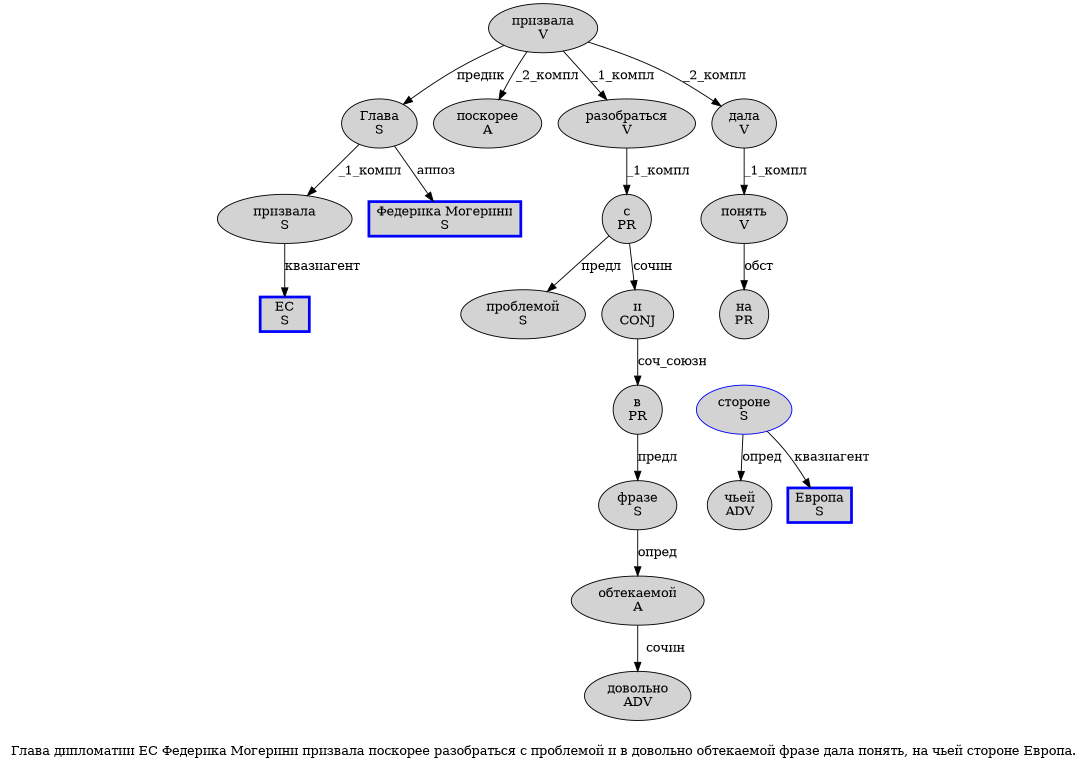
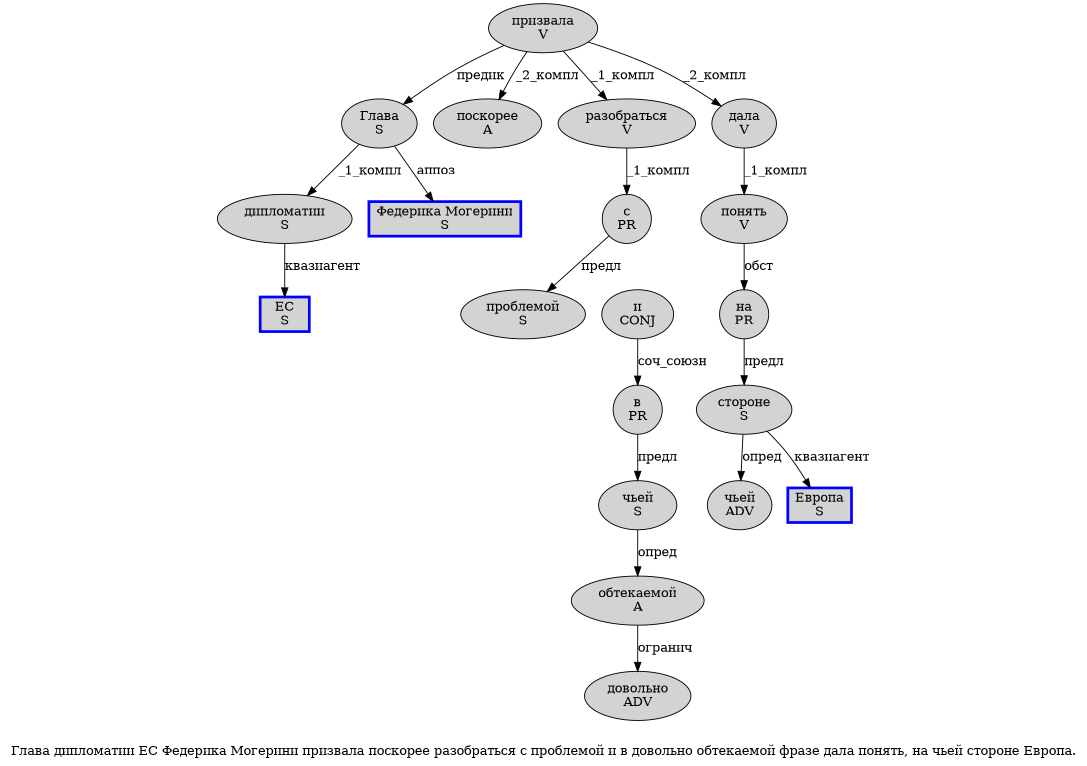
(285, 219) -> (285, 219)
(632, 262) -> none
none -> (744, 357)
(744, 410) -> (744, 410)
(638, 505) -> (638, 505)
(665, 648) -> (665, 648)
